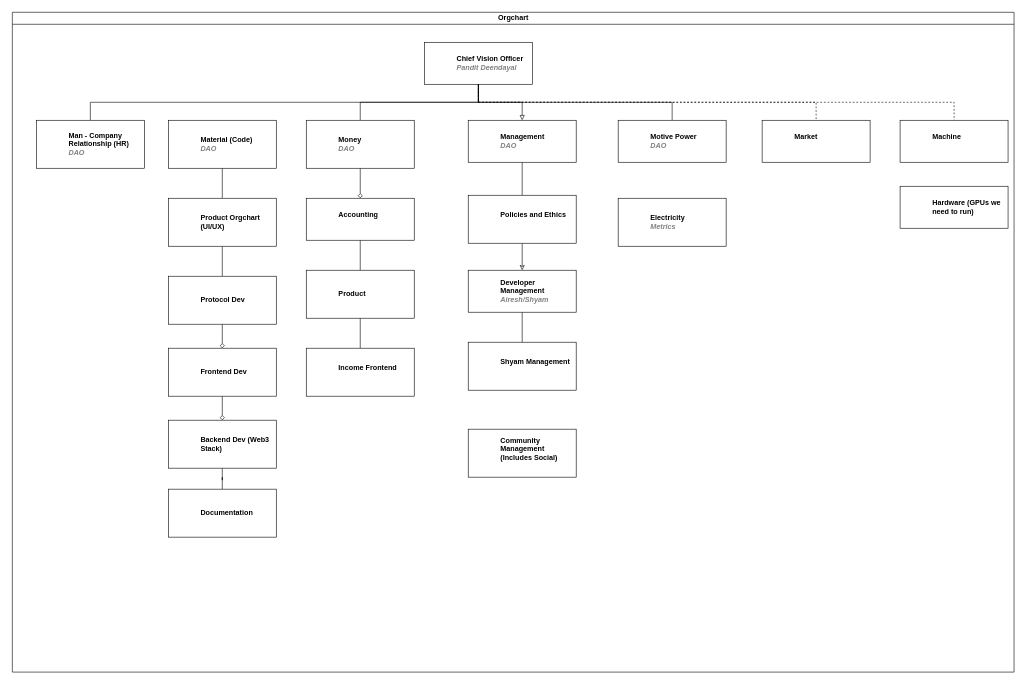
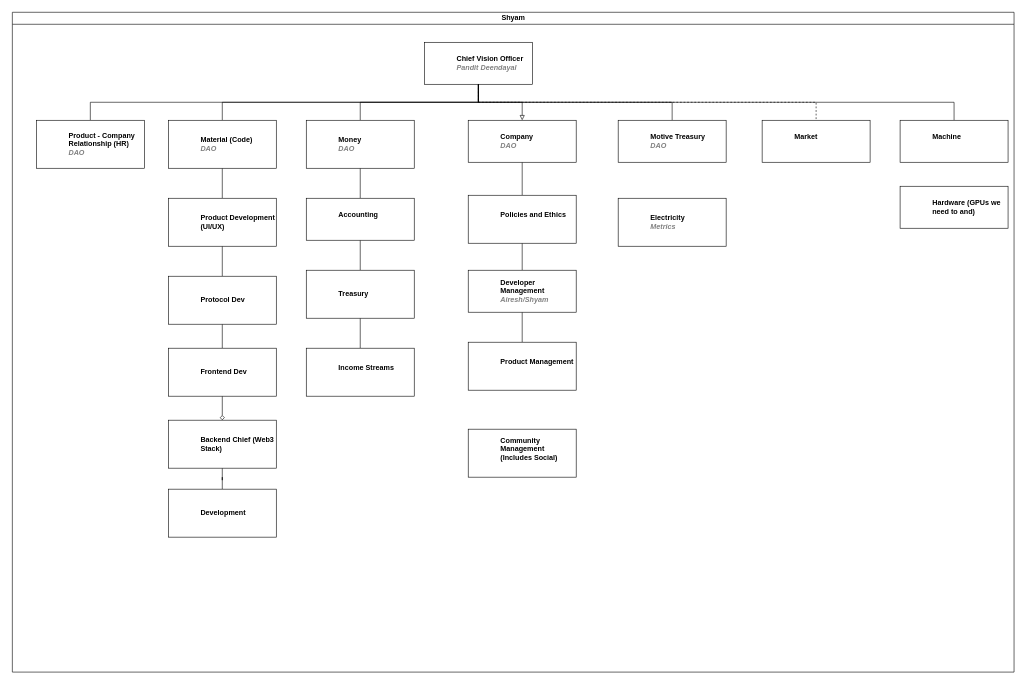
(514, 18) -> (514, 18)
(895, 102) -> (895, 102)
none -> (222, 112)
(521, 141) -> (515, 141)
(673, 141) -> (679, 141)
(107, 144) -> (107, 144)
(360, 193) -> (360, 195)
(971, 207) -> (971, 207)
(239, 222) -> (239, 222)
(522, 264) -> (522, 266)
(353, 294) -> (355, 294)
(222, 343) -> (222, 345)
(532, 366) -> (536, 366)
(368, 372) -> (366, 372)
(239, 444) -> (239, 444)
(226, 513) -> (222, 513)
